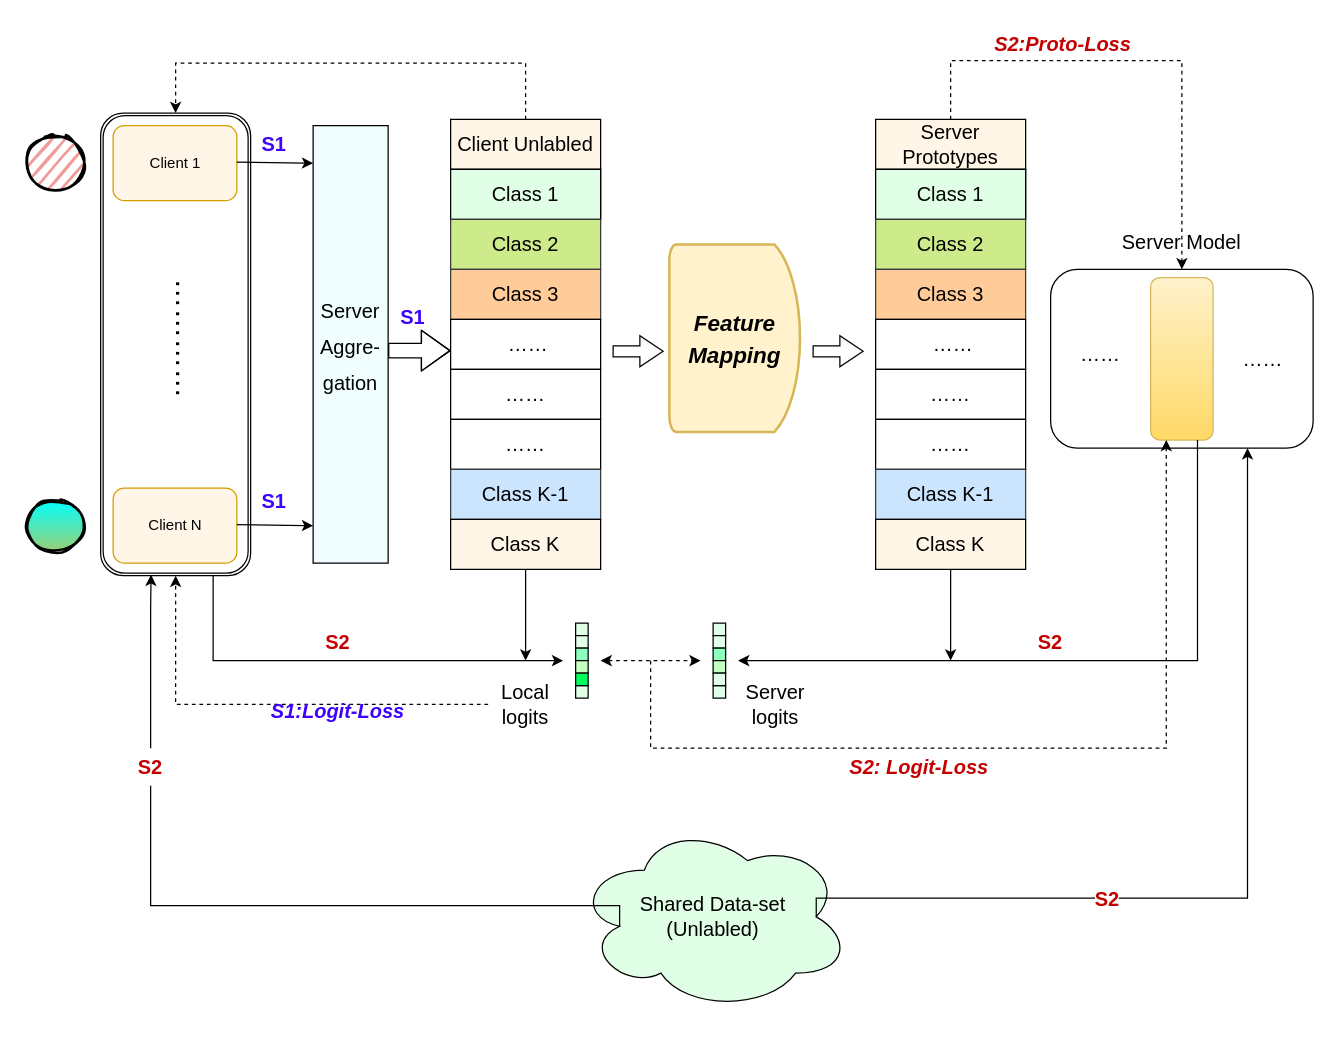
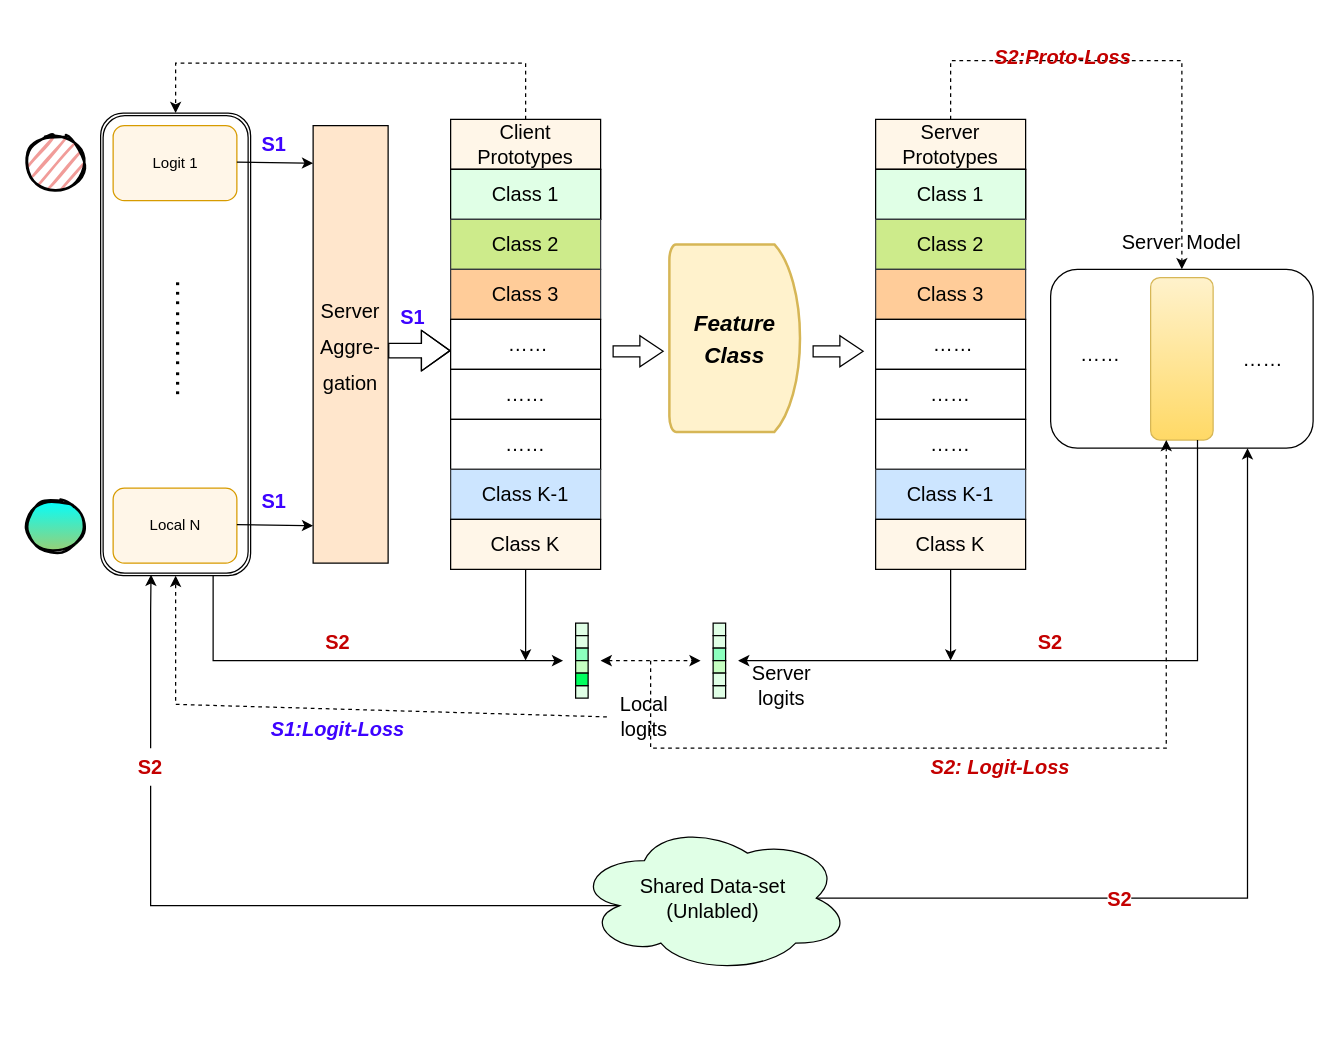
(1063, 44) -> (1063, 57)
(526, 144) -> (526, 144)
(176, 163) -> (176, 163)
(735, 338) -> (735, 338)
(351, 344) -> (351, 344)
(176, 526) -> (176, 526)
(526, 704) -> (644, 717)
(776, 704) -> (782, 686)
(338, 711) -> (338, 729)
(919, 767) -> (1001, 767)
(713, 917) -> (713, 898)
